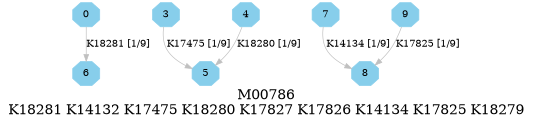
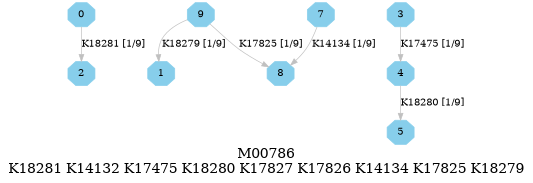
(167, 50) -> (401, 41)
(86, 74) -> (81, 74)
none -> (161, 74)
